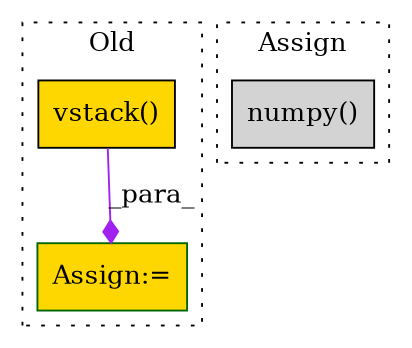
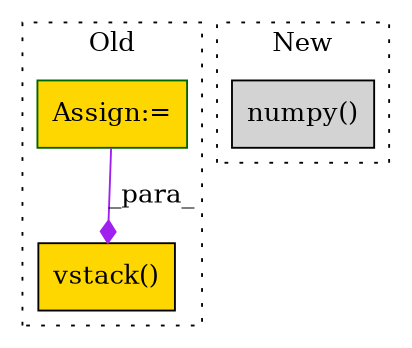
(303, 44) -> (303, 44)
(109, 184) -> (110, 184)
